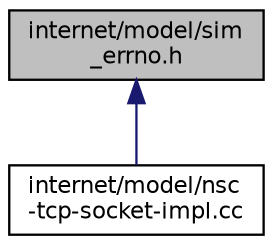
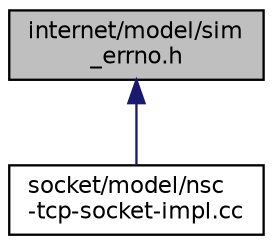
(136, 200) -> (136, 200)
